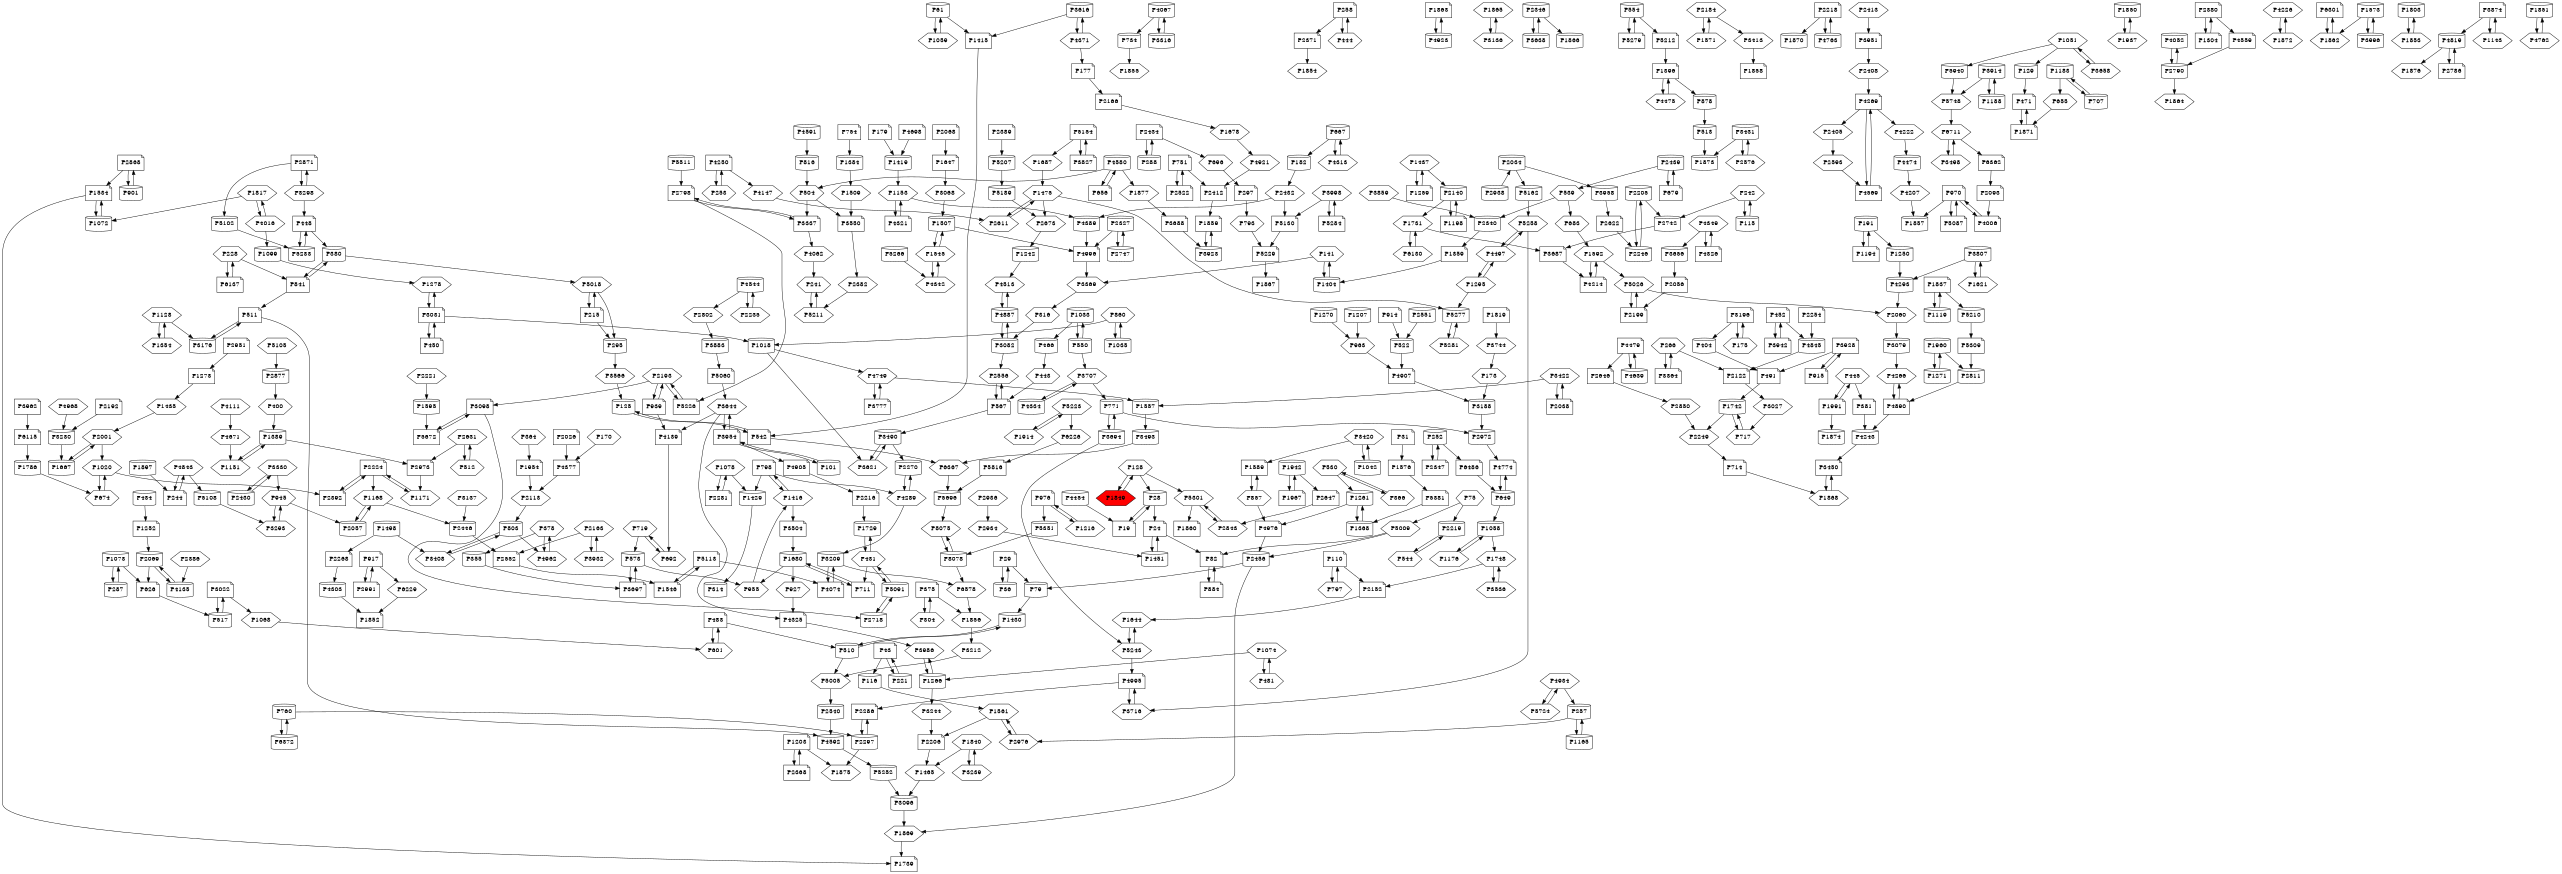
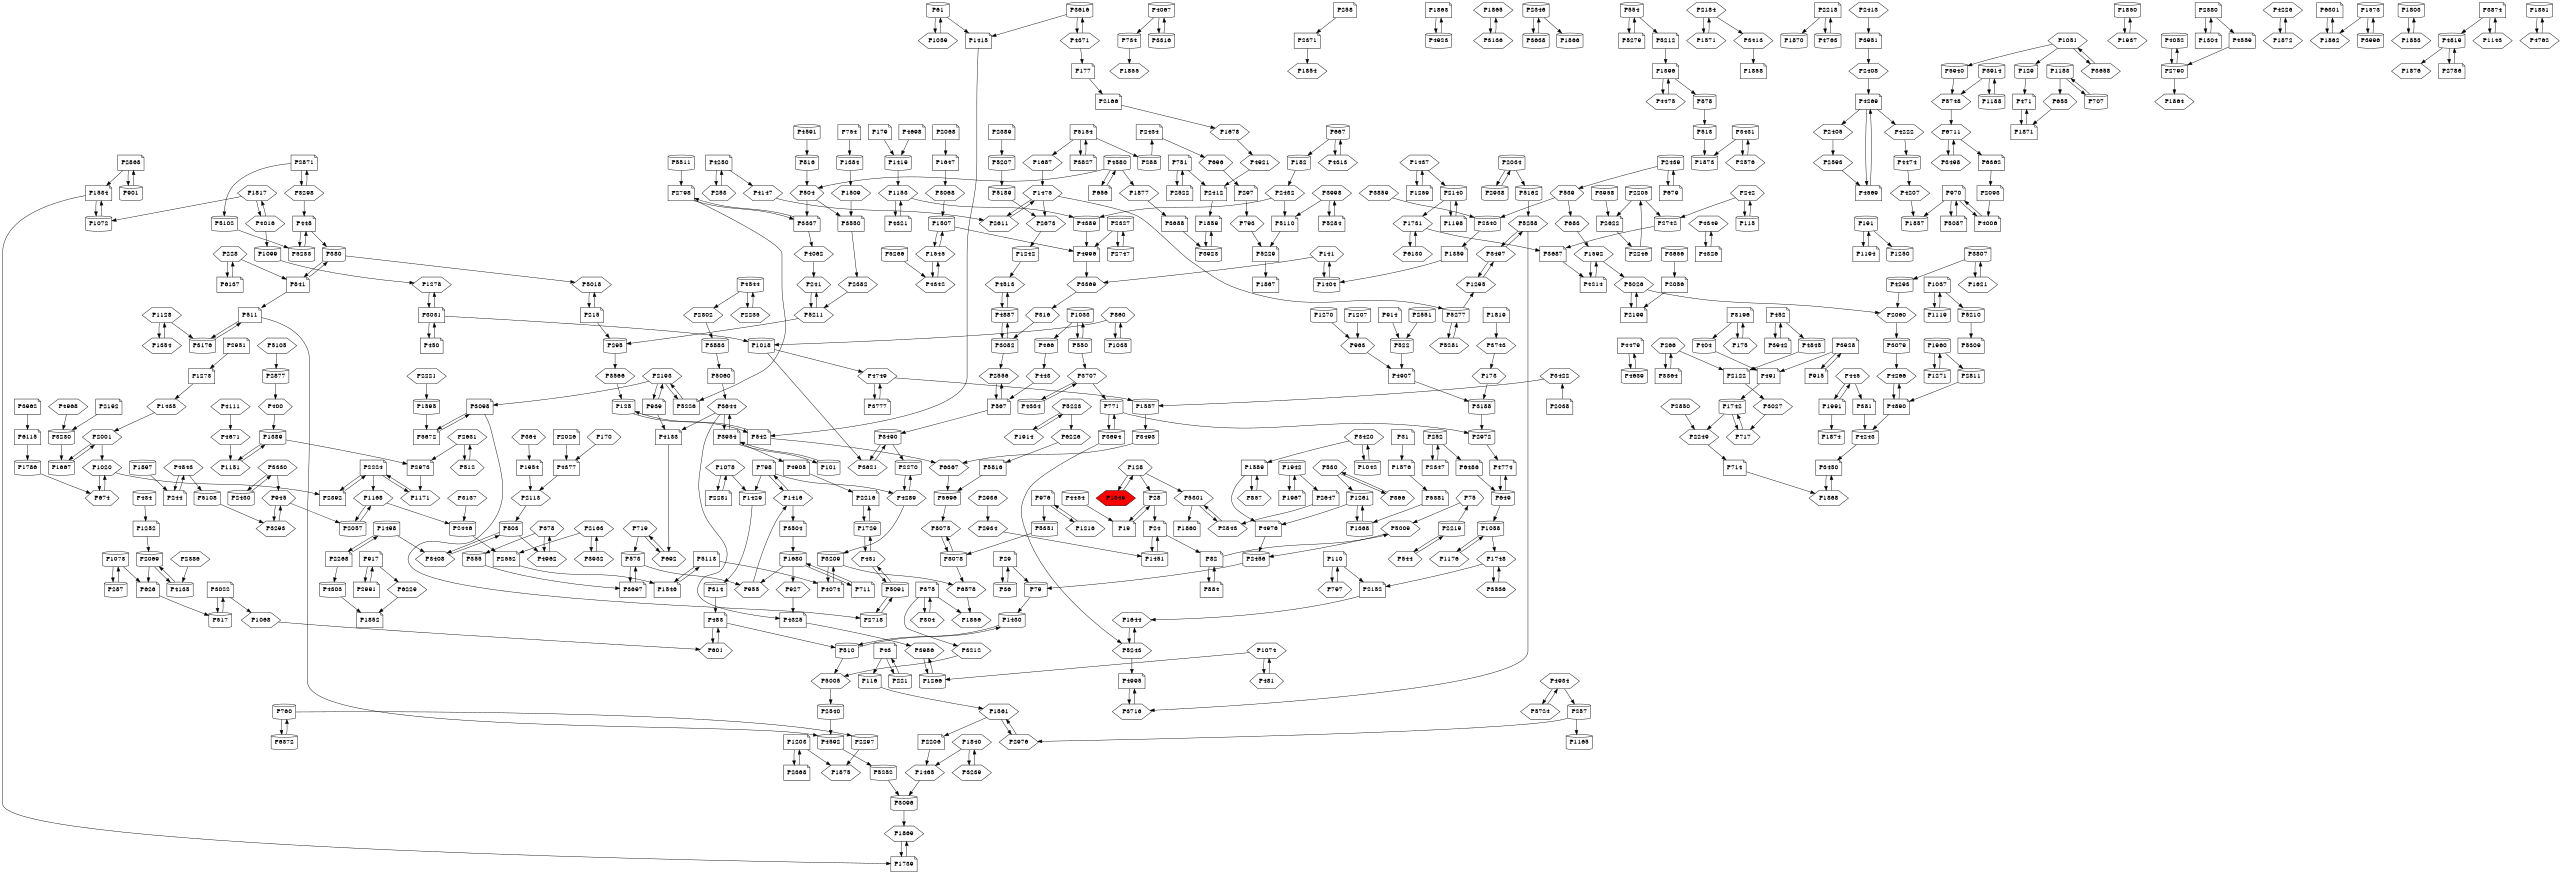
(1345, 41) -> none
(1146, 145) -> (1115, 147)
(1556, 175) -> (1502, 176)
(1636, 221) -> (1626, 207)
(1285, 224) -> (1285, 224)
(1693, 238) -> none
(1496, 254) -> (1496, 254)
(1900, 267) -> none
(1937, 285) -> (1937, 285)
(1464, 298) -> (1467, 302)
(609, 312) -> (715, 332)
(1812, 315) -> none
(1496, 346) -> (1496, 346)
(1971, 359) -> none
(1600, 376) -> none
(1557, 389) -> none
(668, 437) -> (668, 437)
(1459, 511) -> (1462, 515)
(1260, 512) -> (1231, 500)
none -> (869, 516)
(1307, 544) -> (1303, 545)
none -> (363, 545)
(866, 574) -> none
none -> (715, 603)
(971, 636) -> (913, 631)
(865, 712) -> none
(932, 712) -> none
(1582, 729) -> none
(1187, 797) -> (907, 851)
